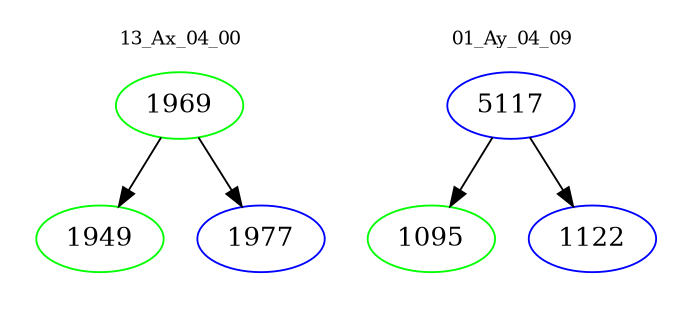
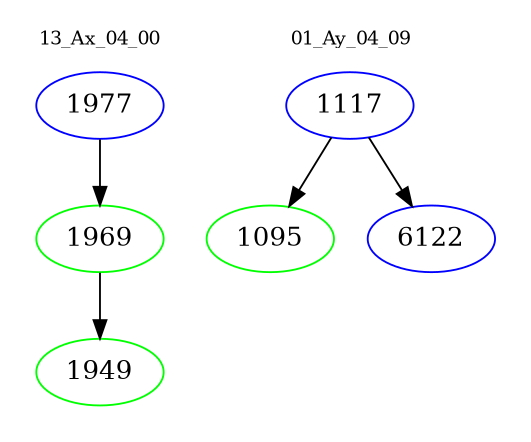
(511, 106) -> (350, 106)
(215, 164) -> (100, 163)
(592, 239) -> (431, 239)
